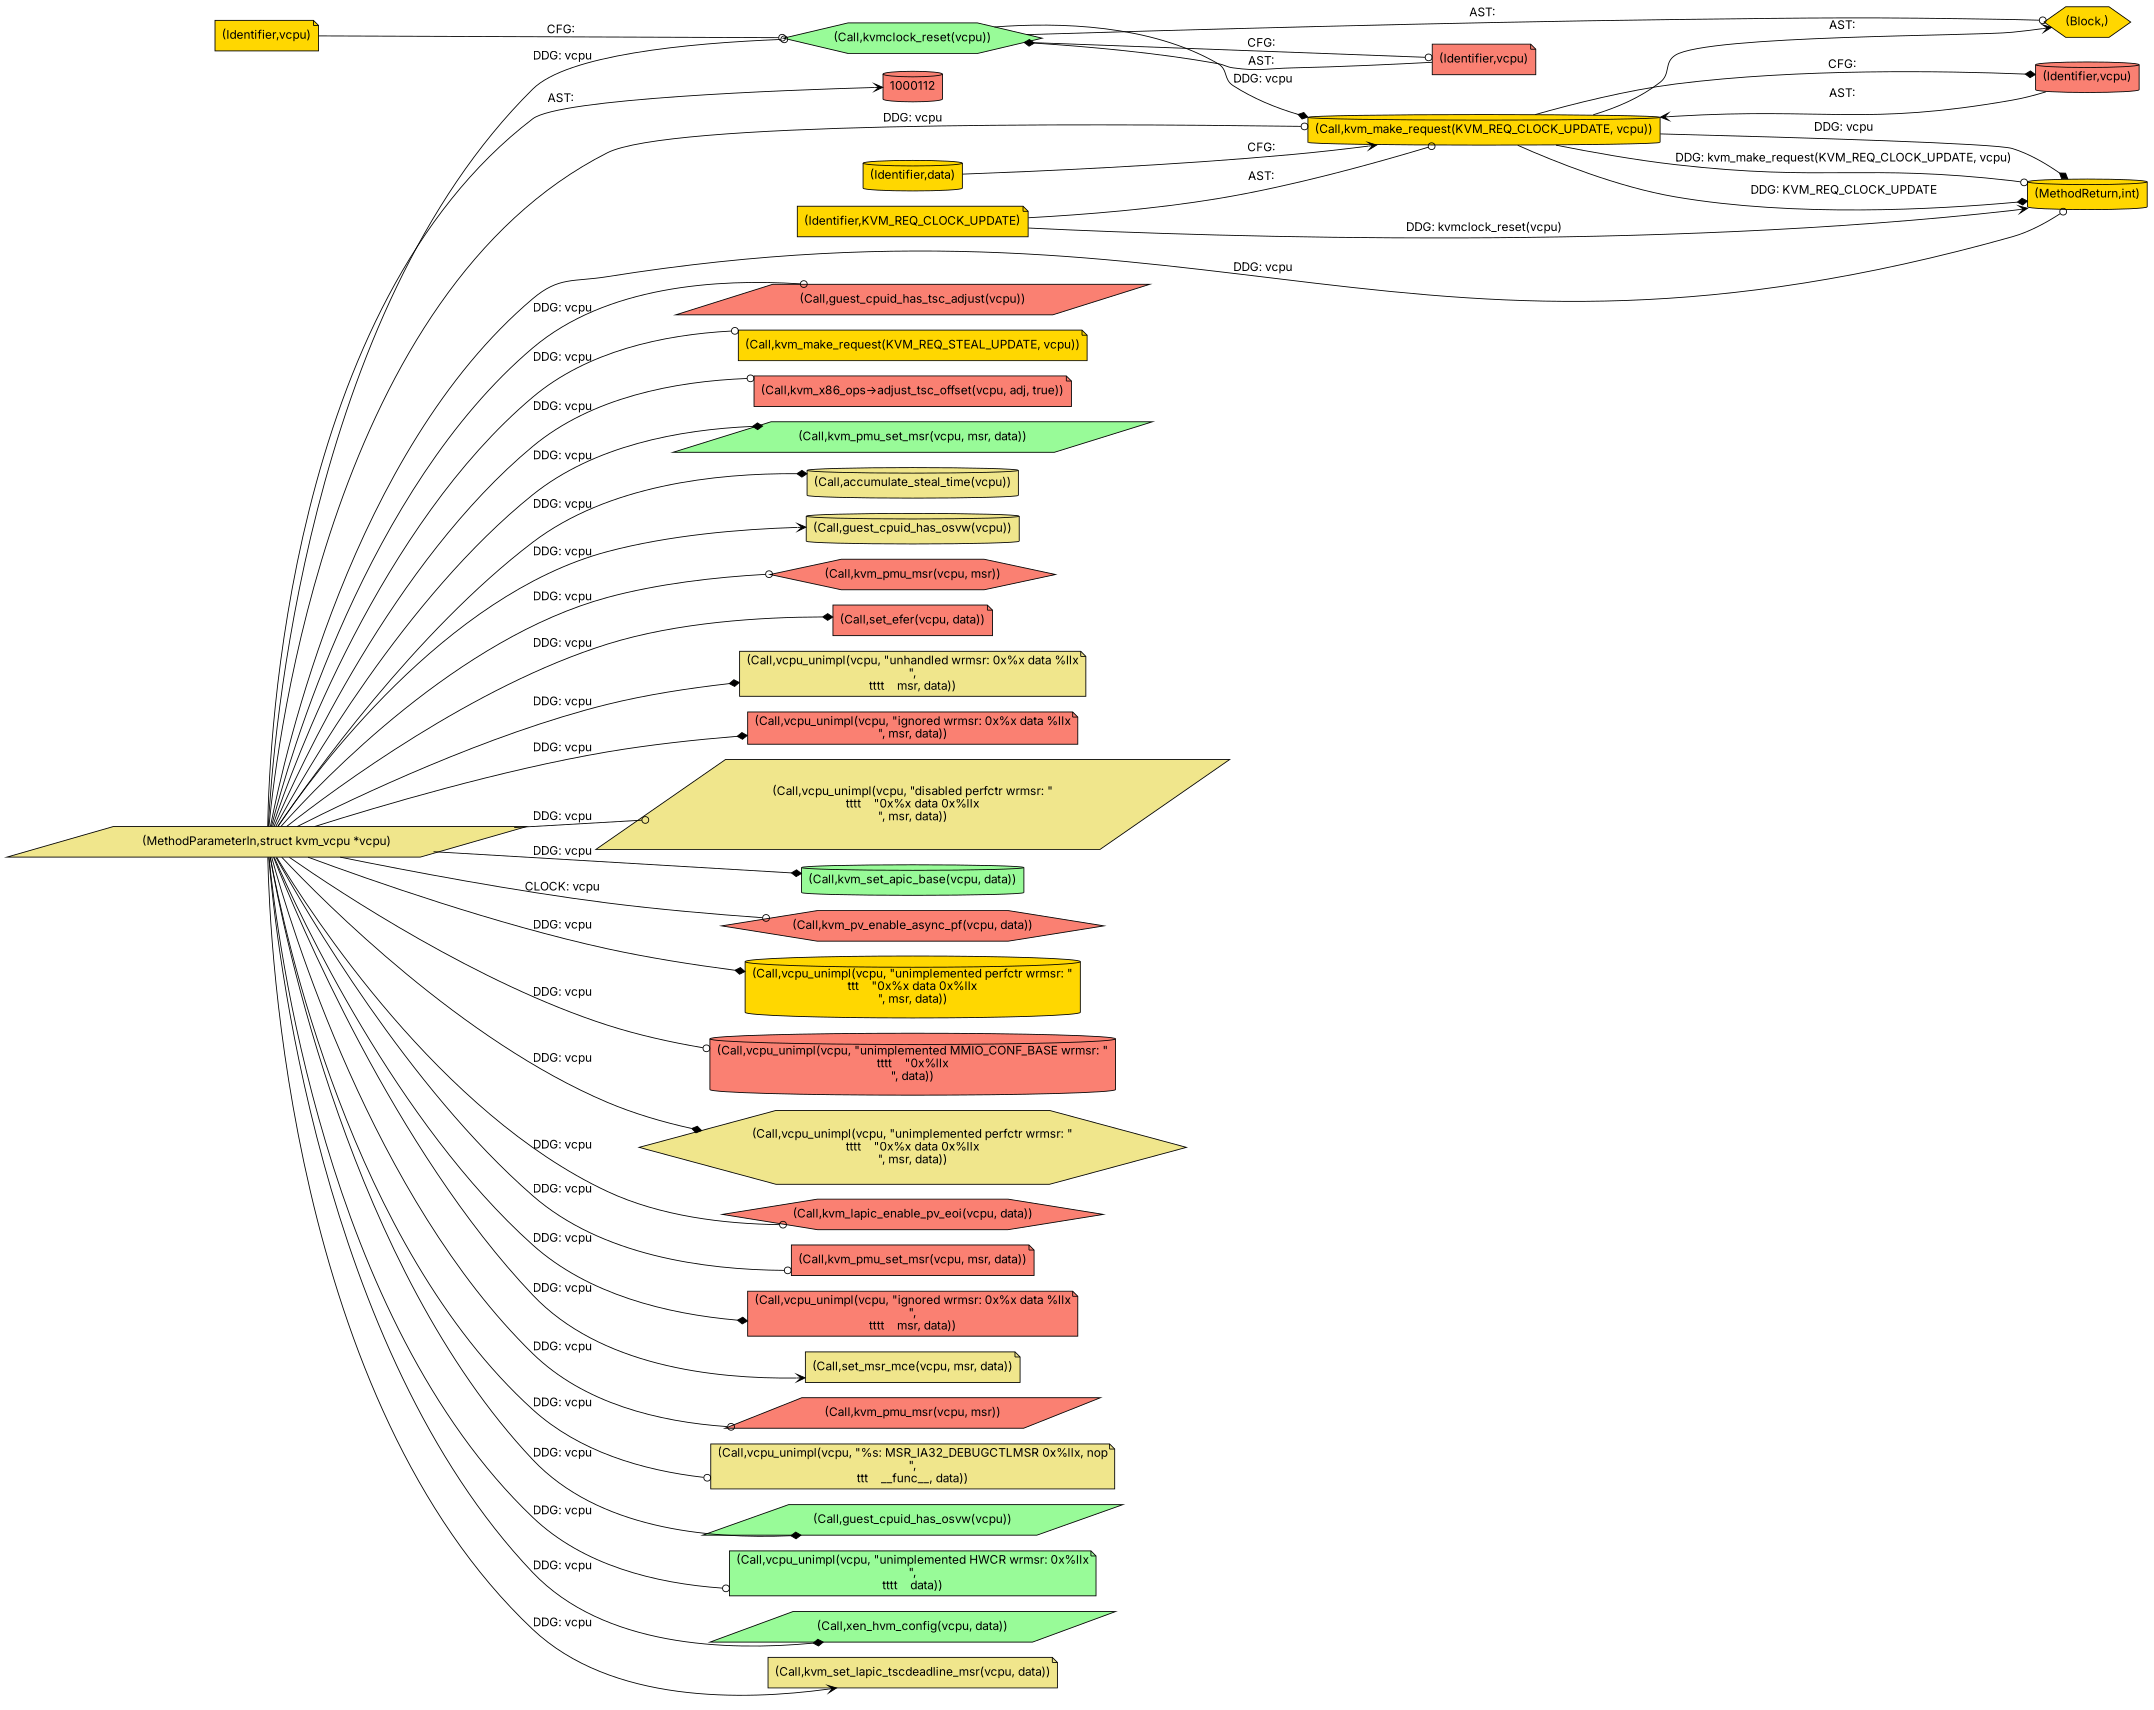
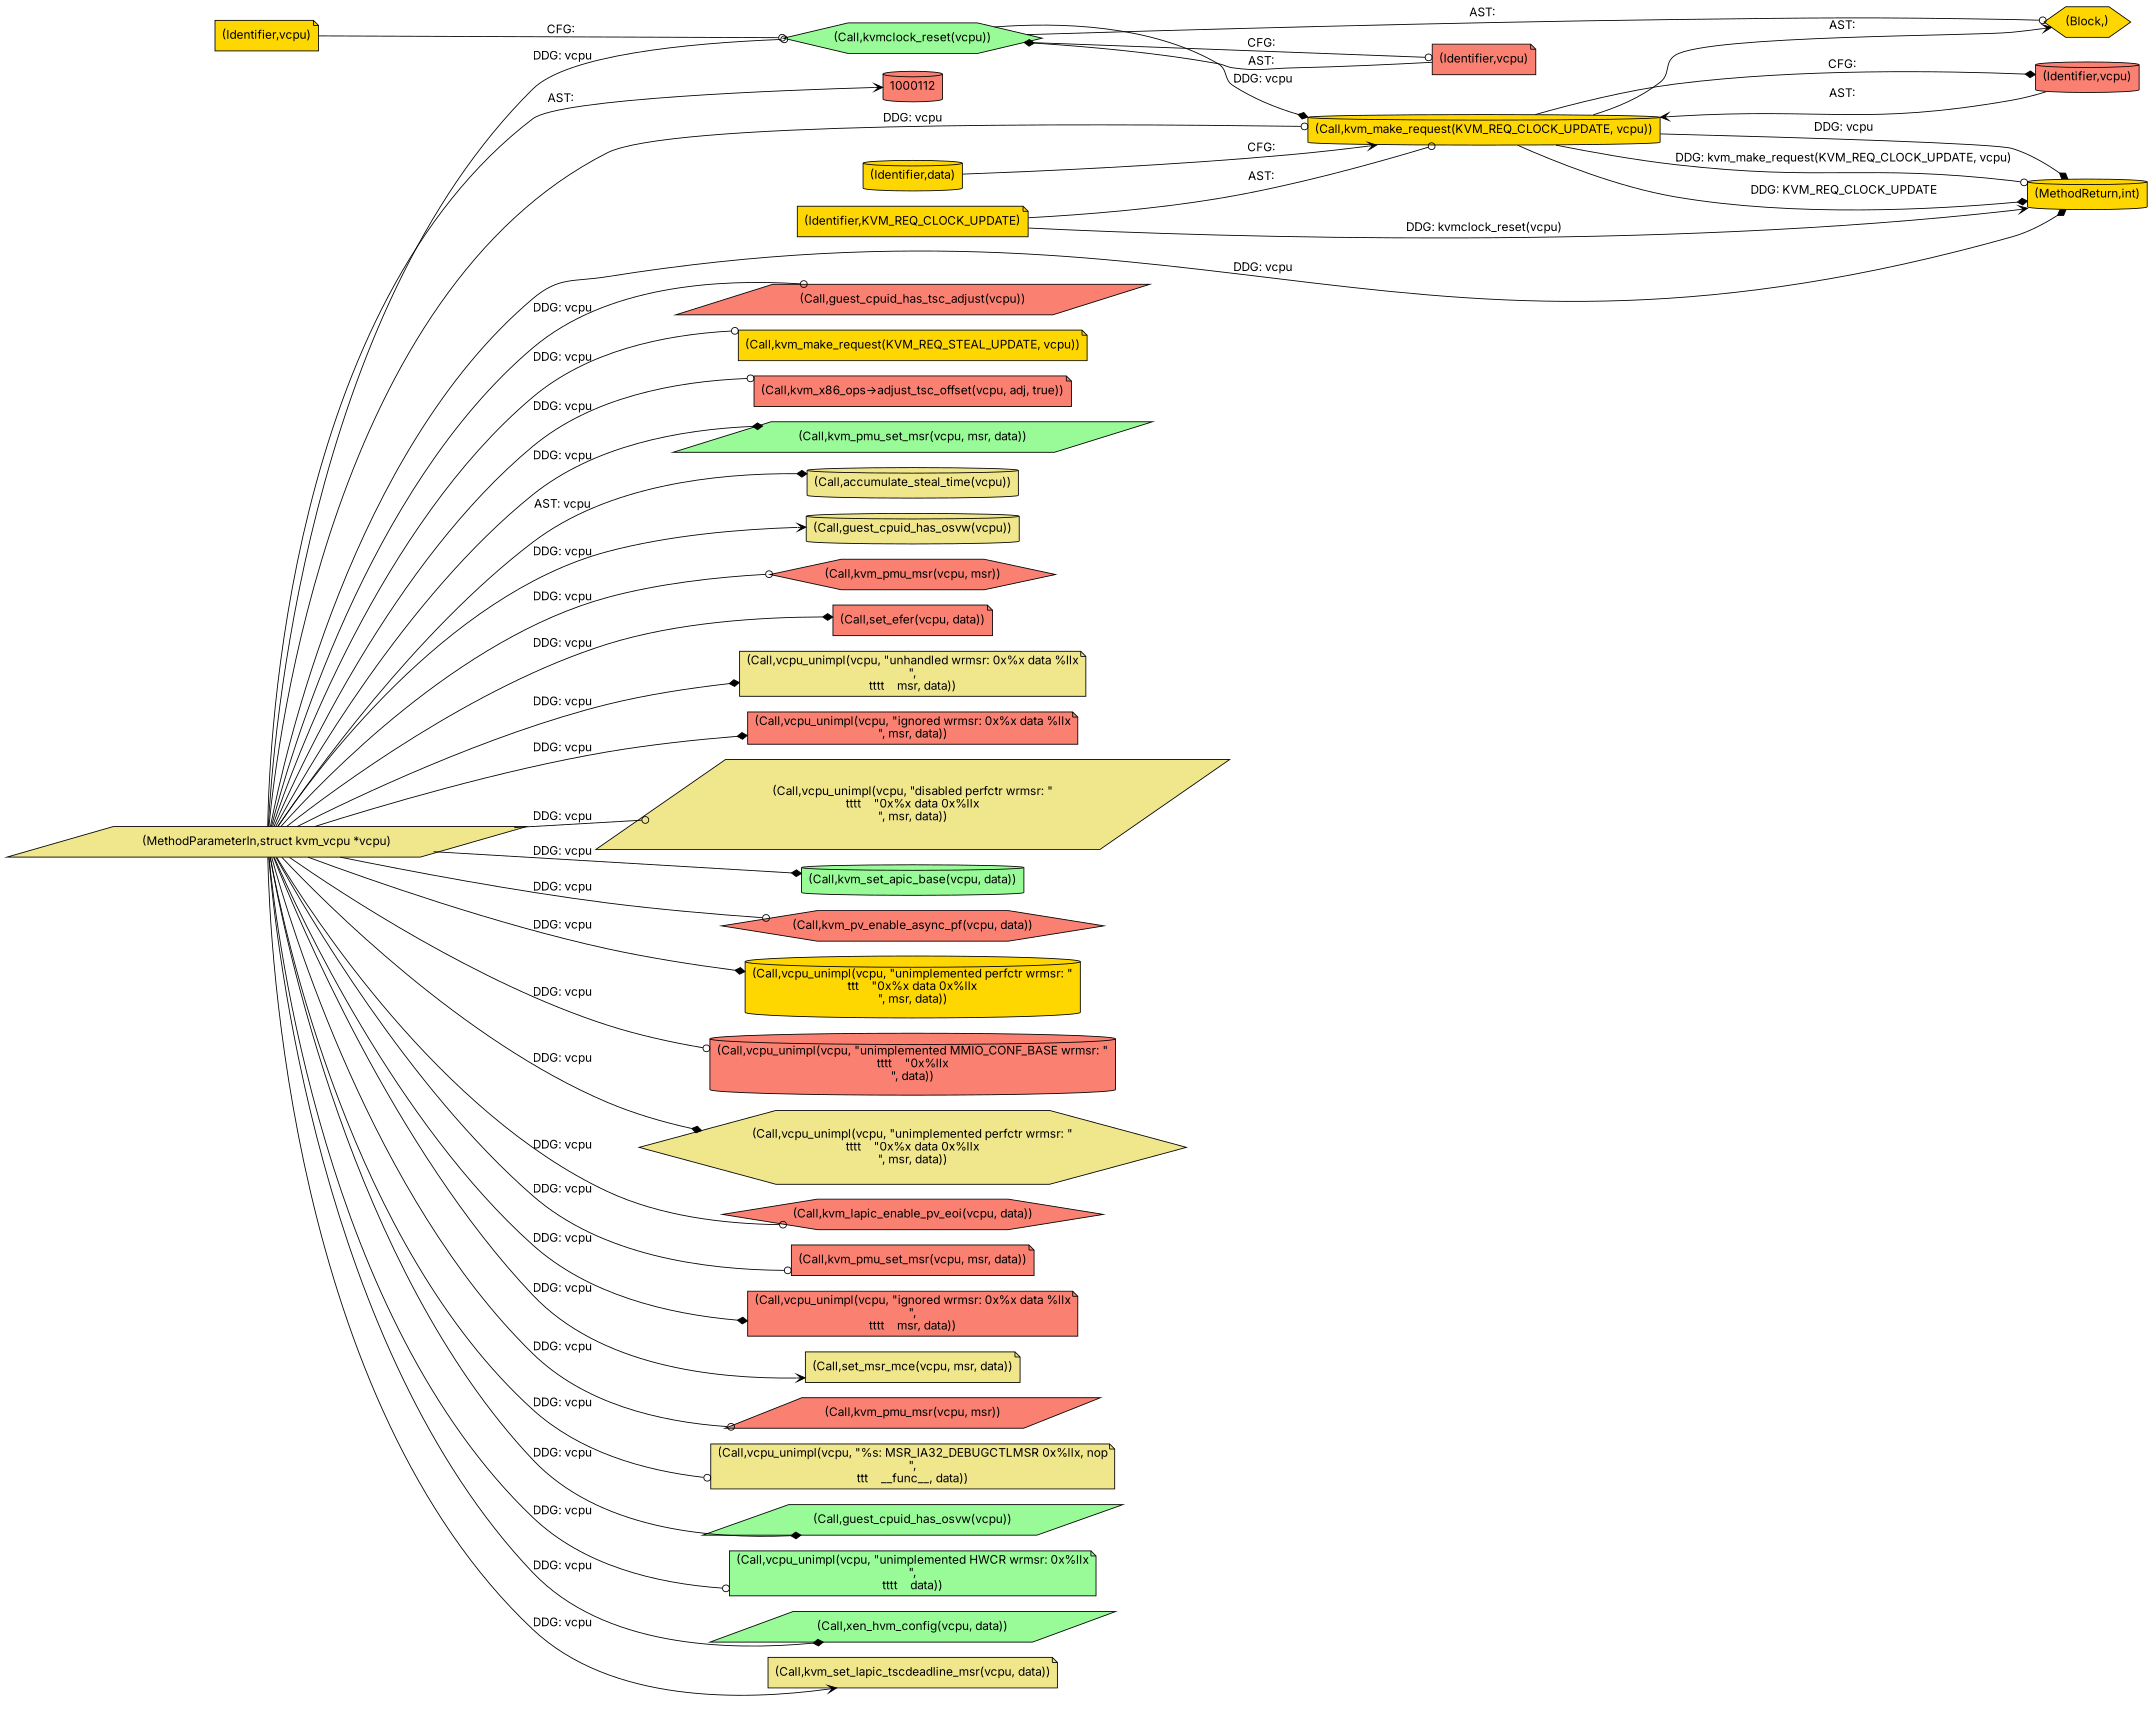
(1001, 253) -> (1001, 253)
(562, 504) -> (562, 504)
(562, 887) -> (562, 887)
